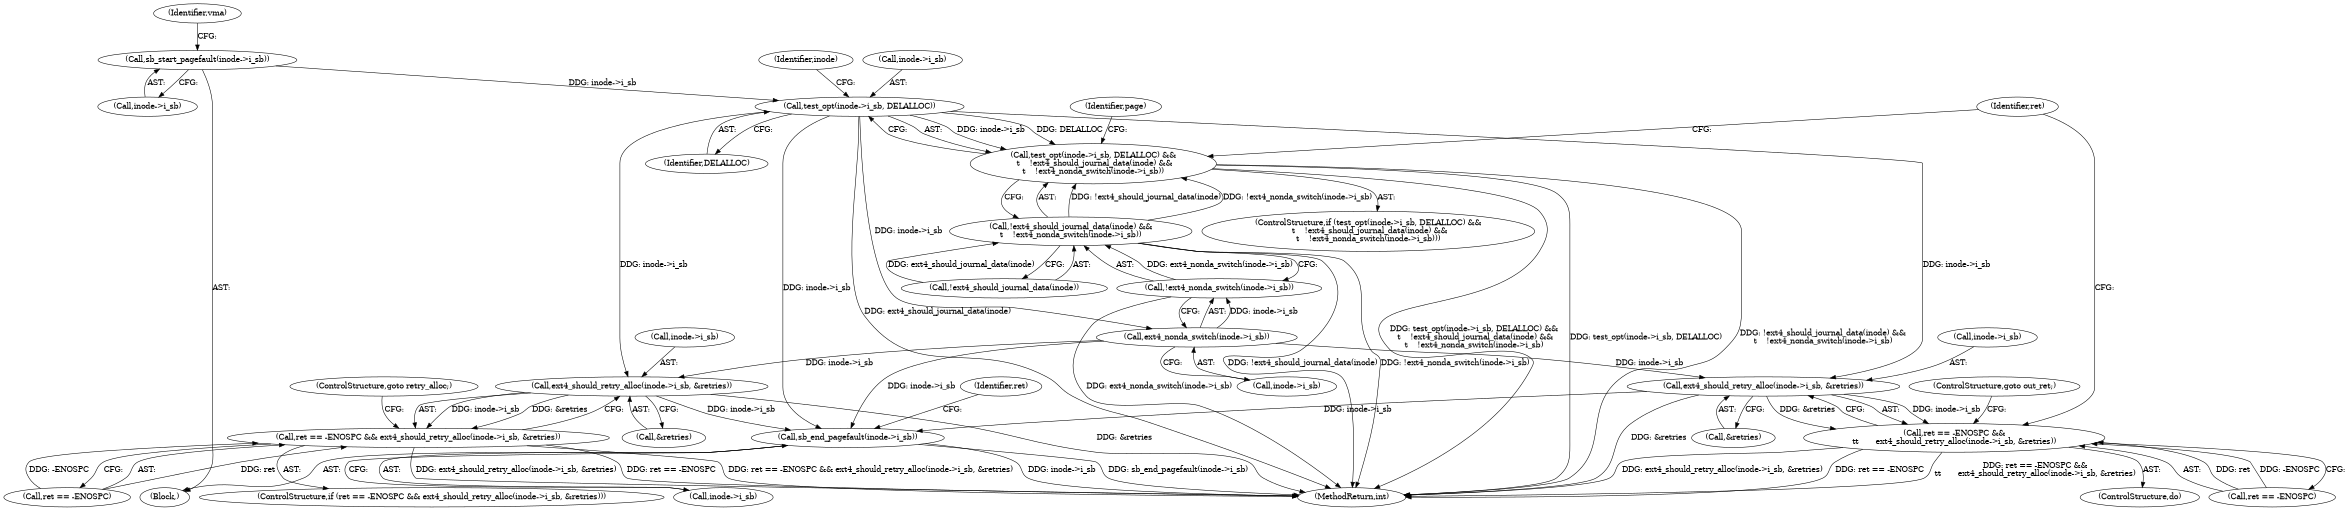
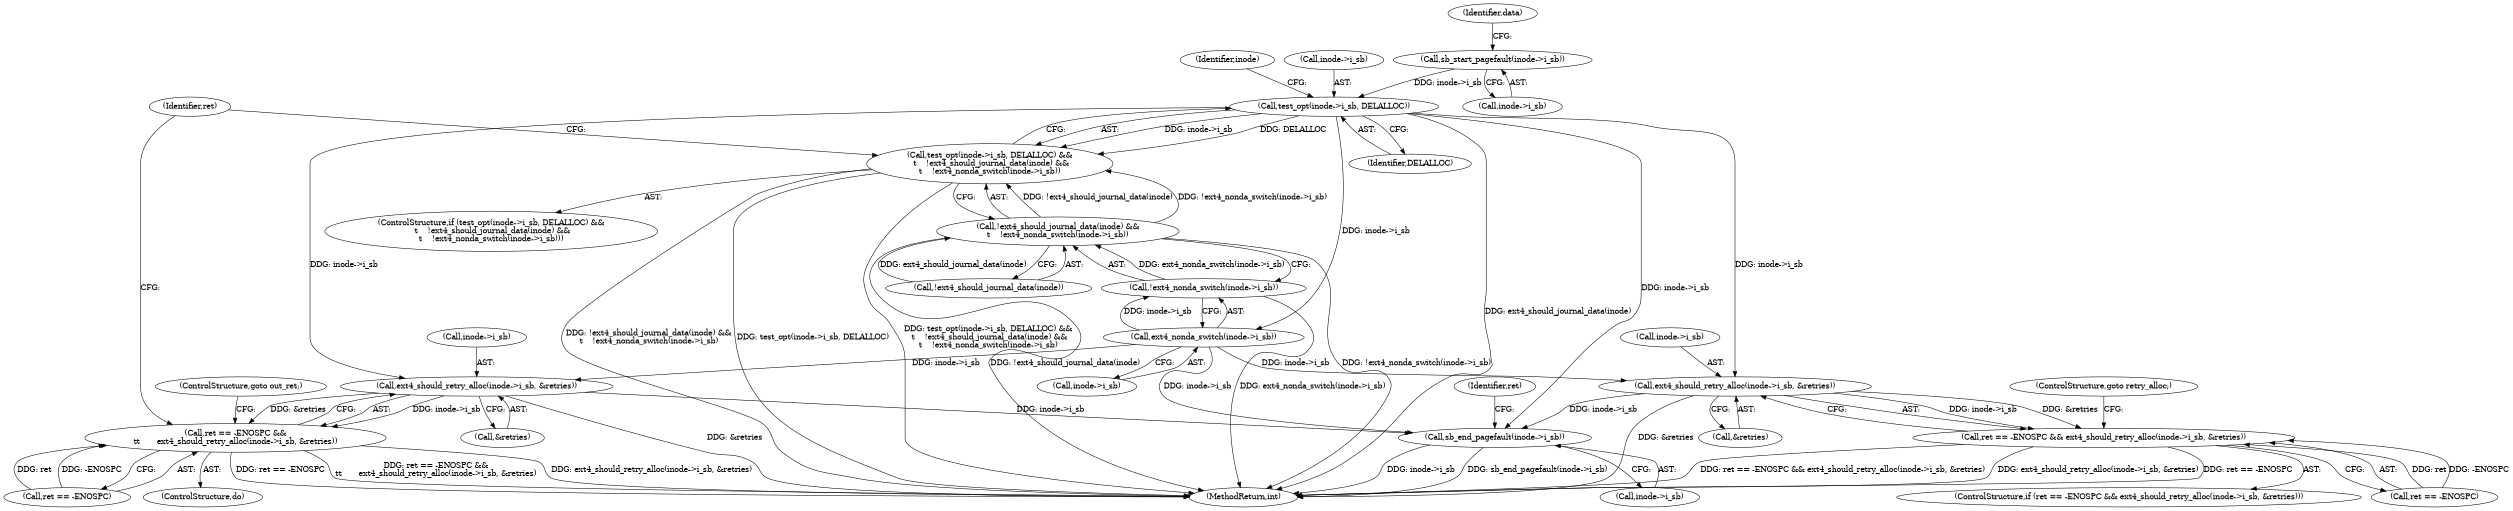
(197, 13) -> (1493, 13)
(1116, 107) -> none
(165, 497) -> none
